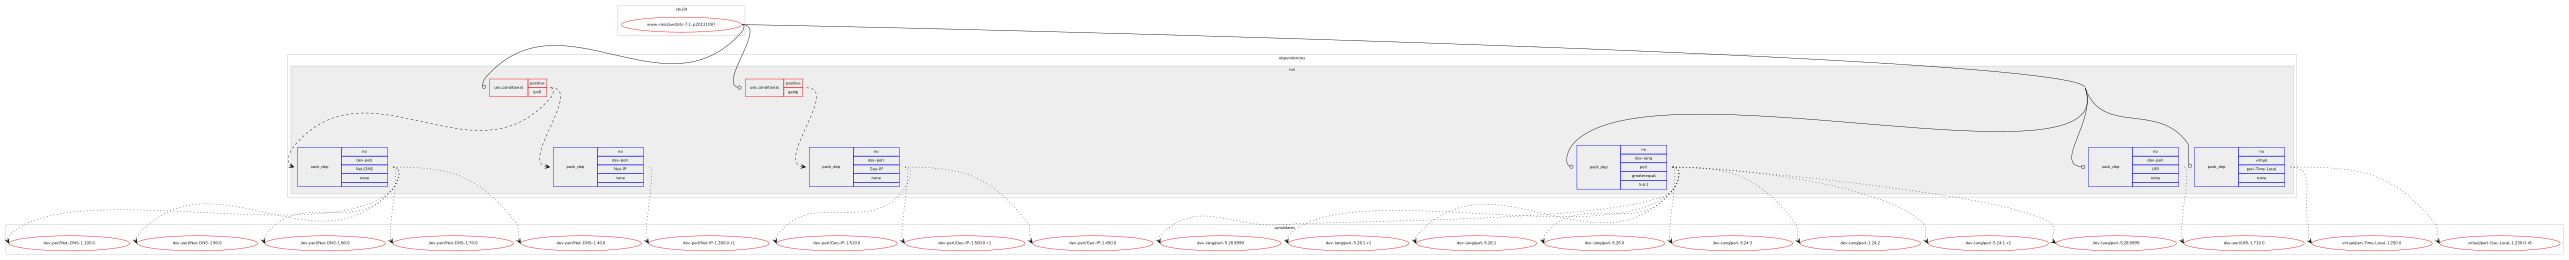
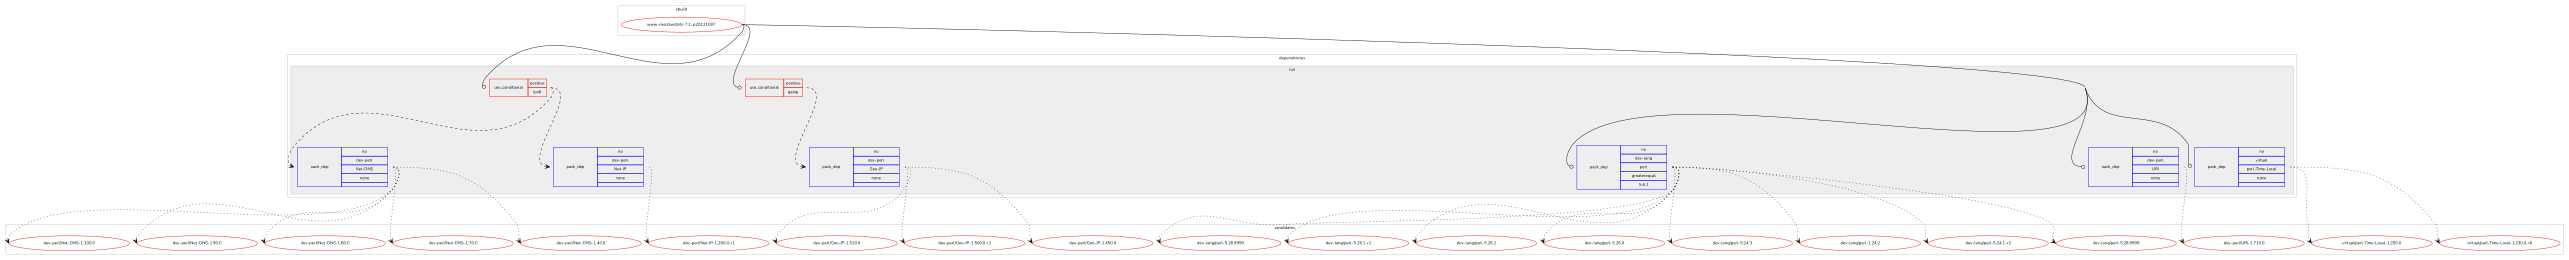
(2500, 243) -> (2500, 243)
